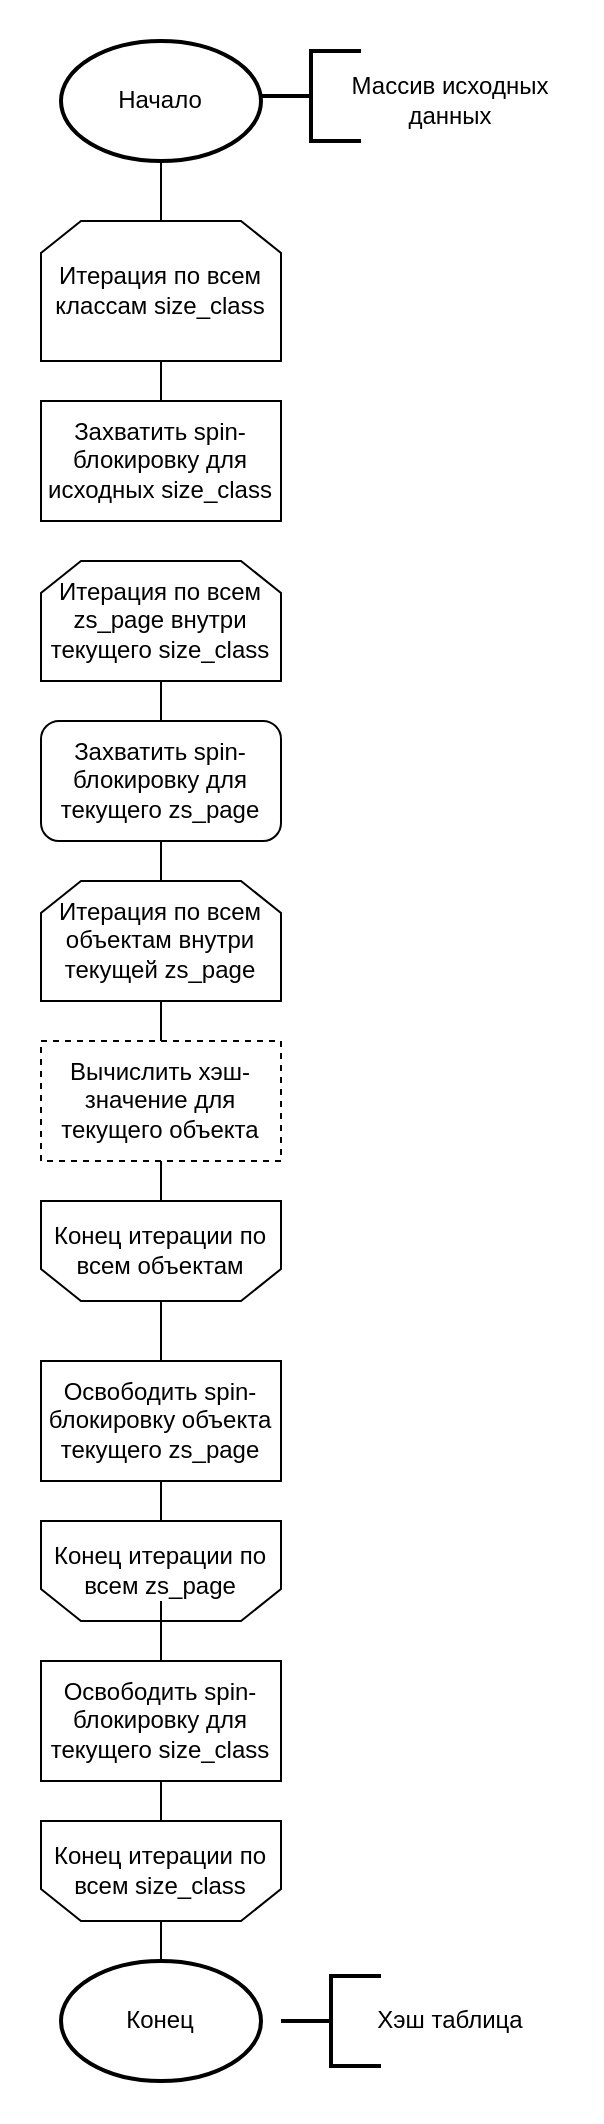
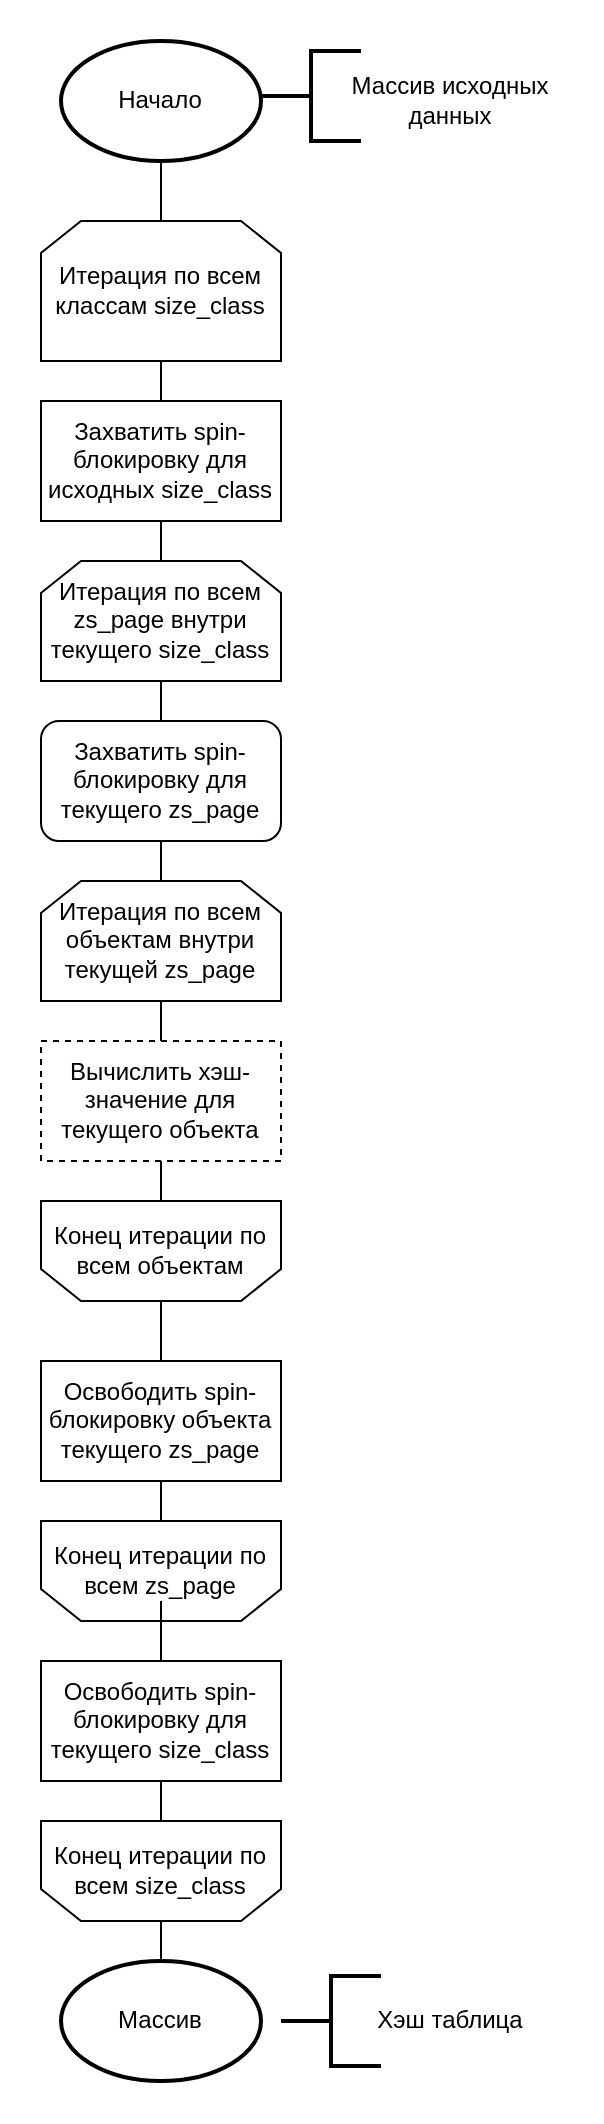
none -> (161, 541)
(161, 2021) -> (161, 2021)
